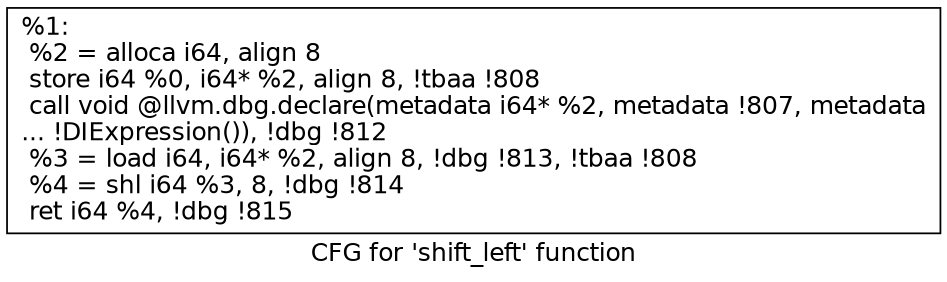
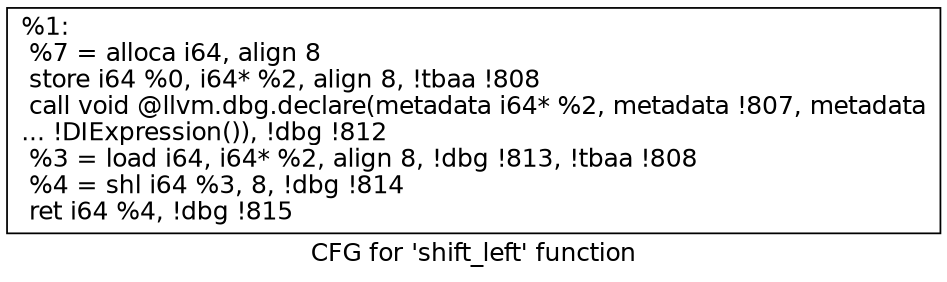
(172, 54) -> (172, 54)
